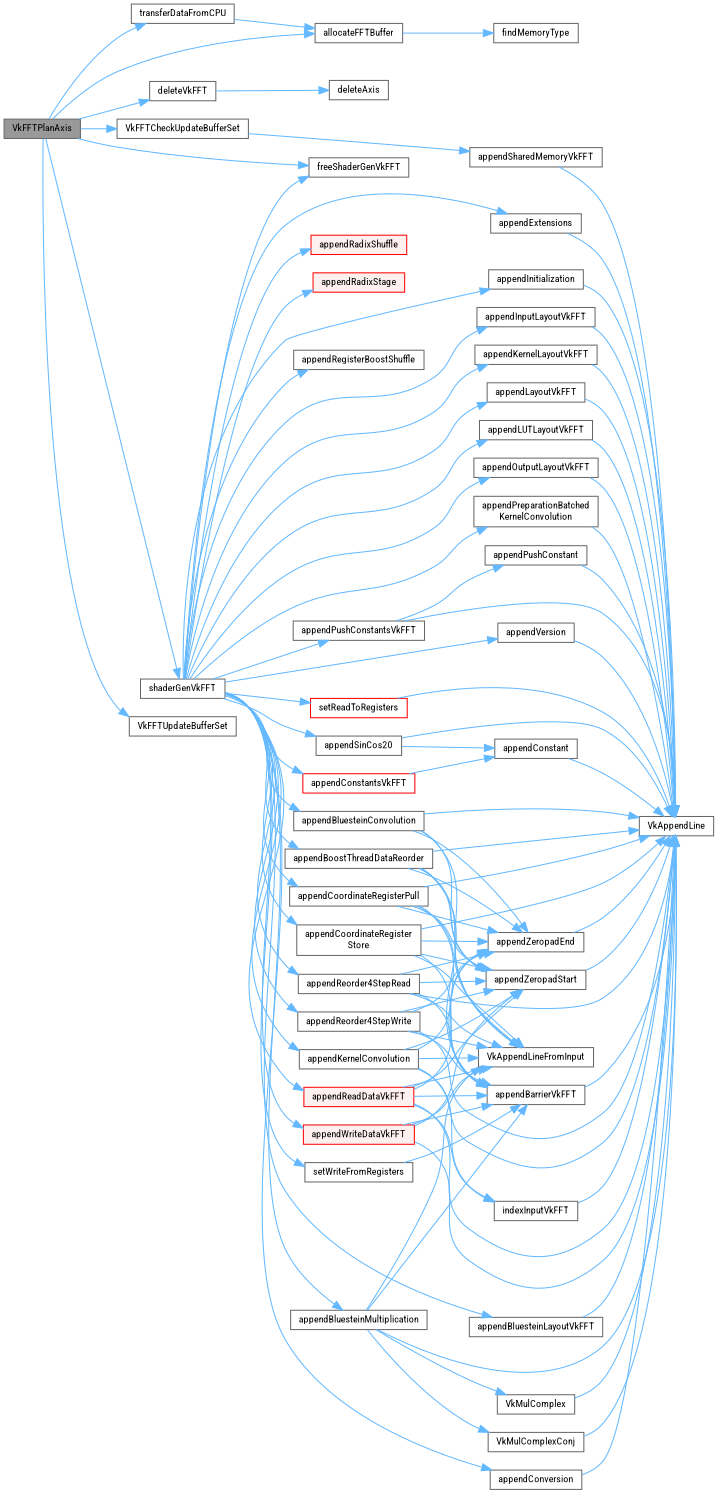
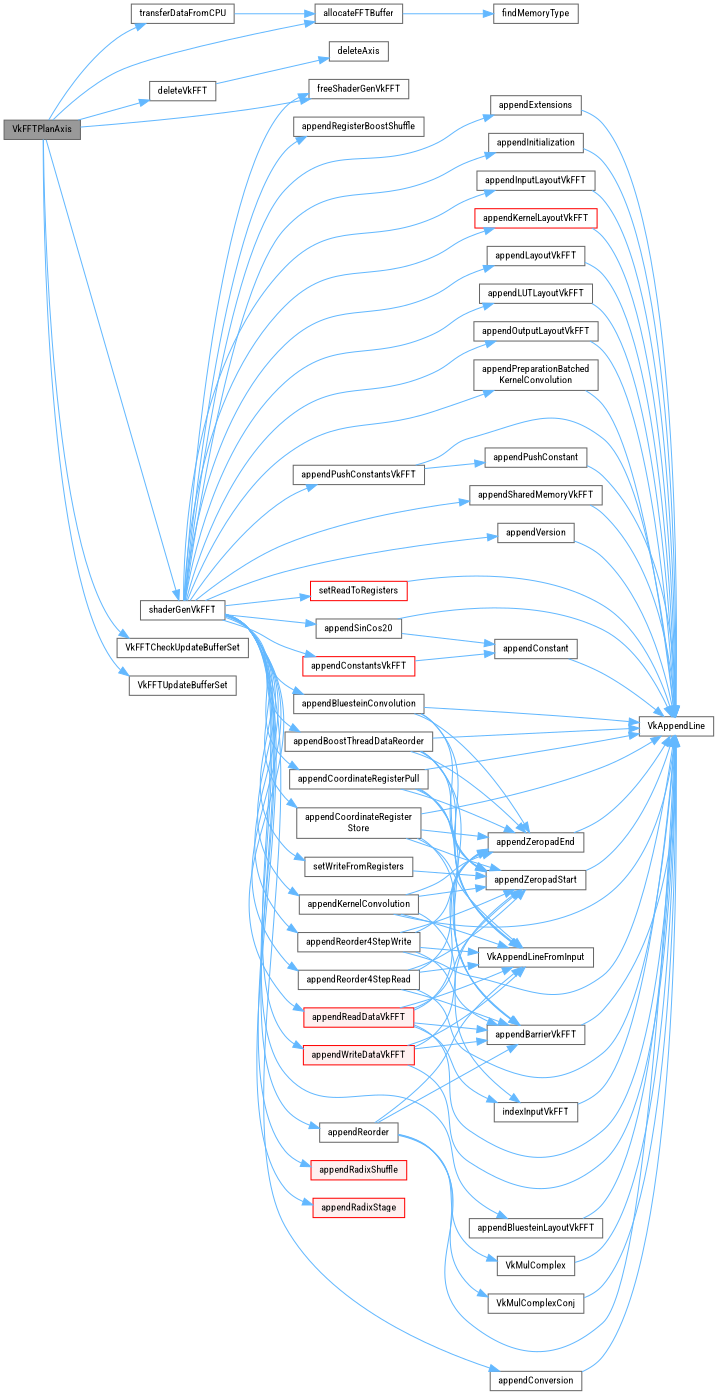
(354, 142) -> (320, 532)
(536, 355) -> (536, 218)
(470, 1135) -> (441, 873)
(359, 1320) -> (359, 1133)
